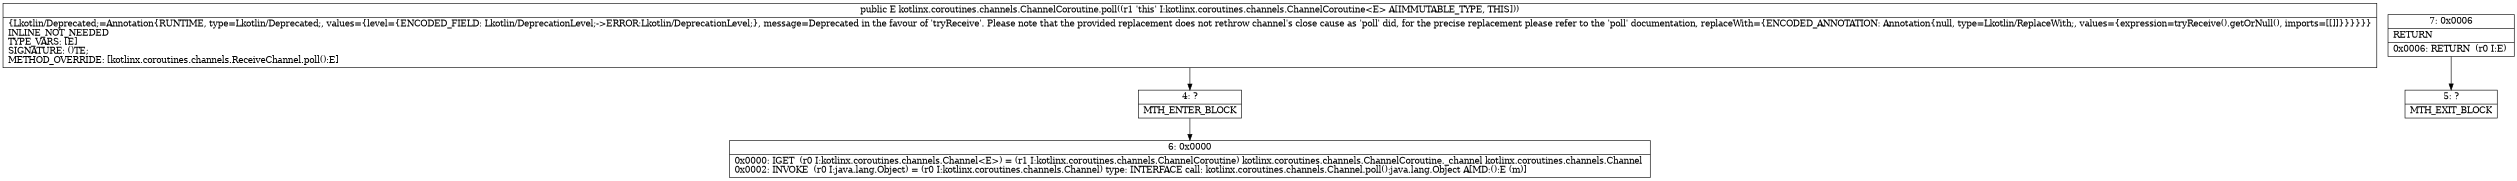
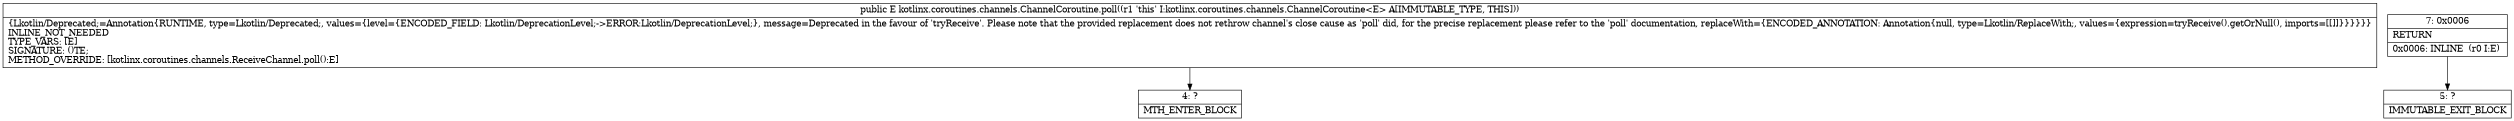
(2451, 49) -> (2448, 49)
(2451, 111) -> (2448, 111)
(1190, 159) -> none
